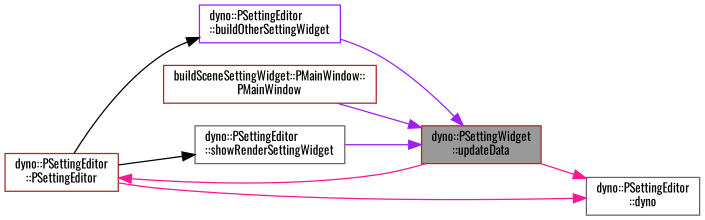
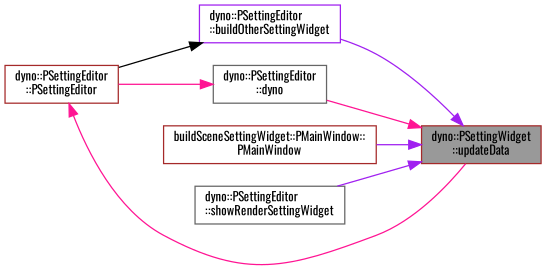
(150, 161) -> none
(558, 169) -> (368, 112)
